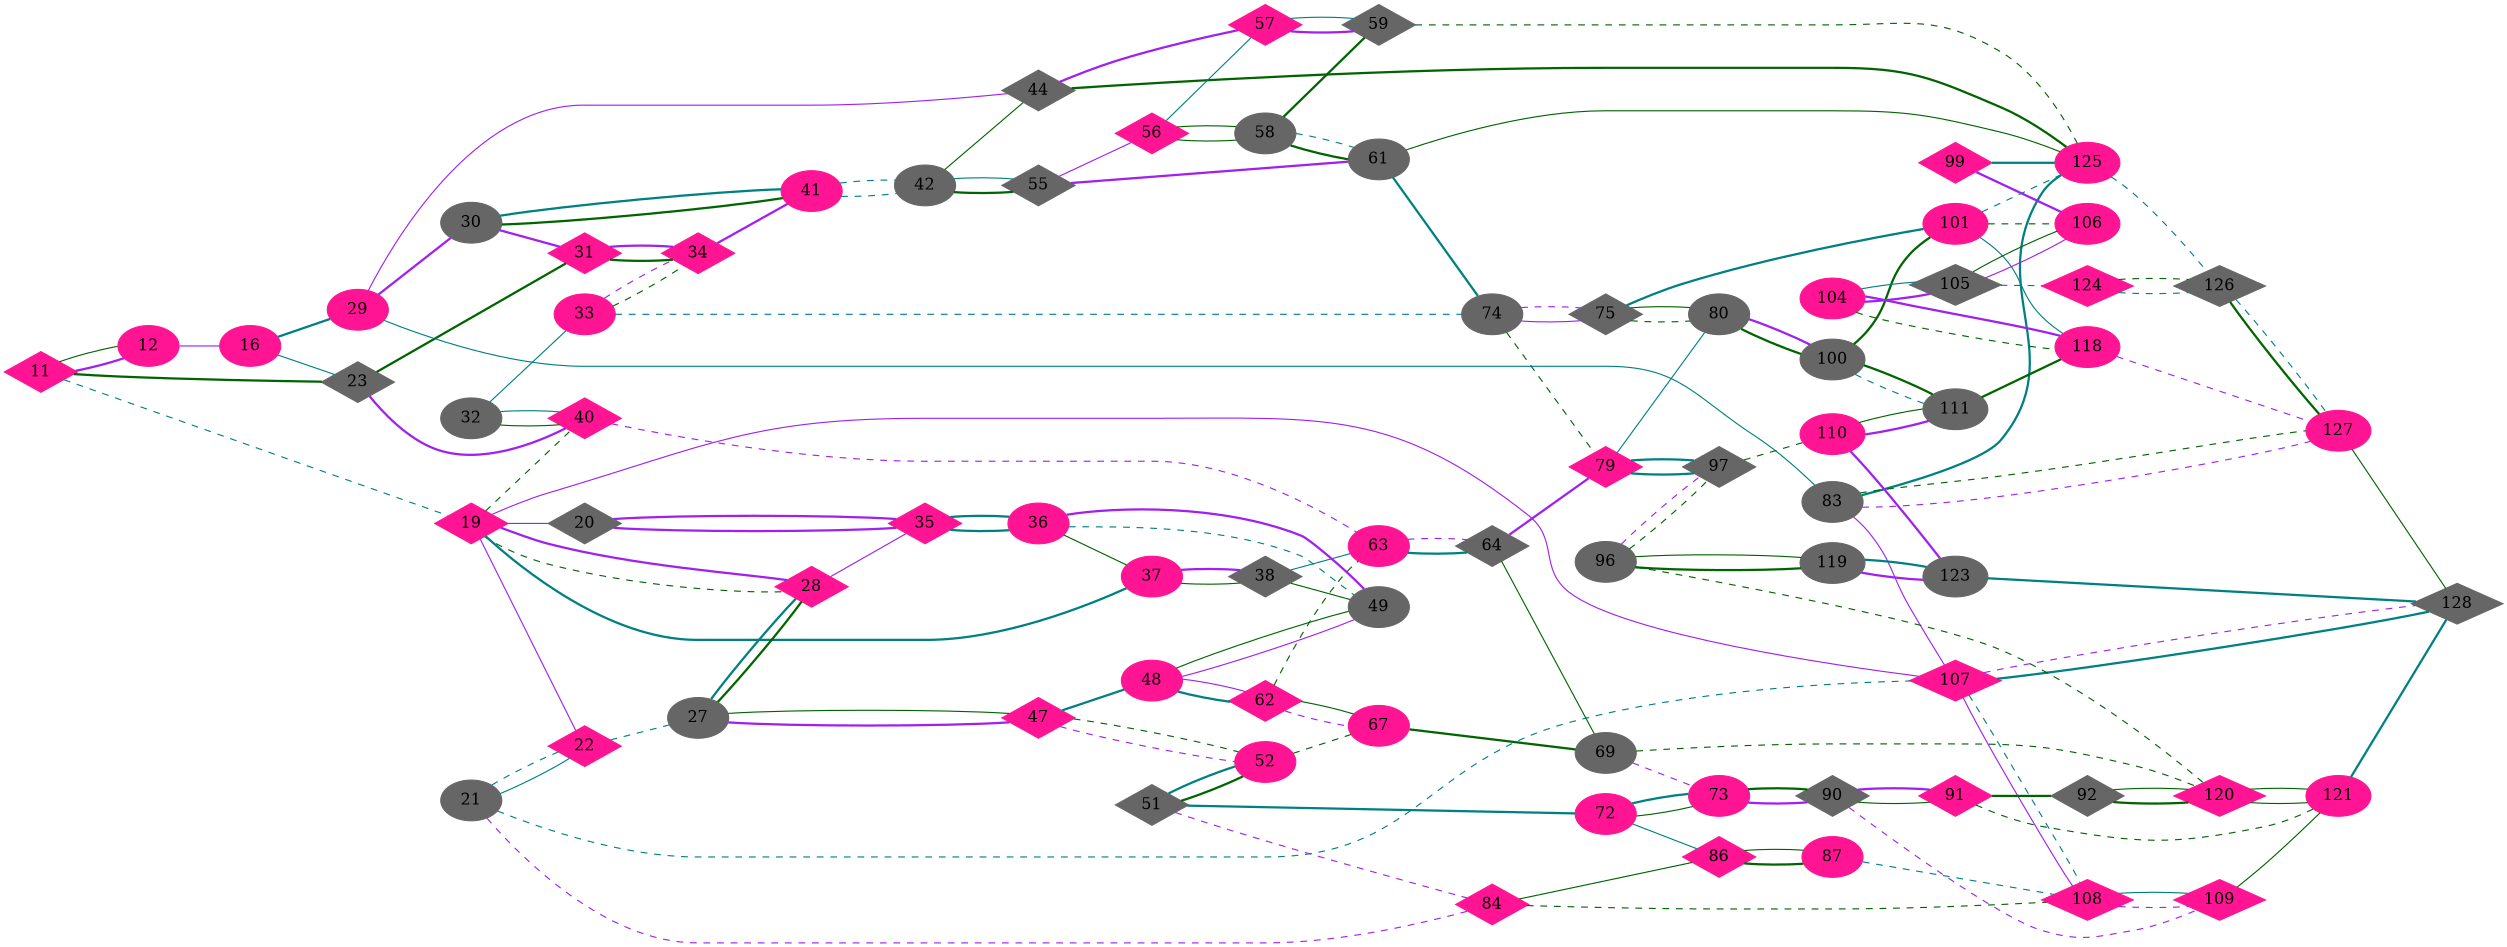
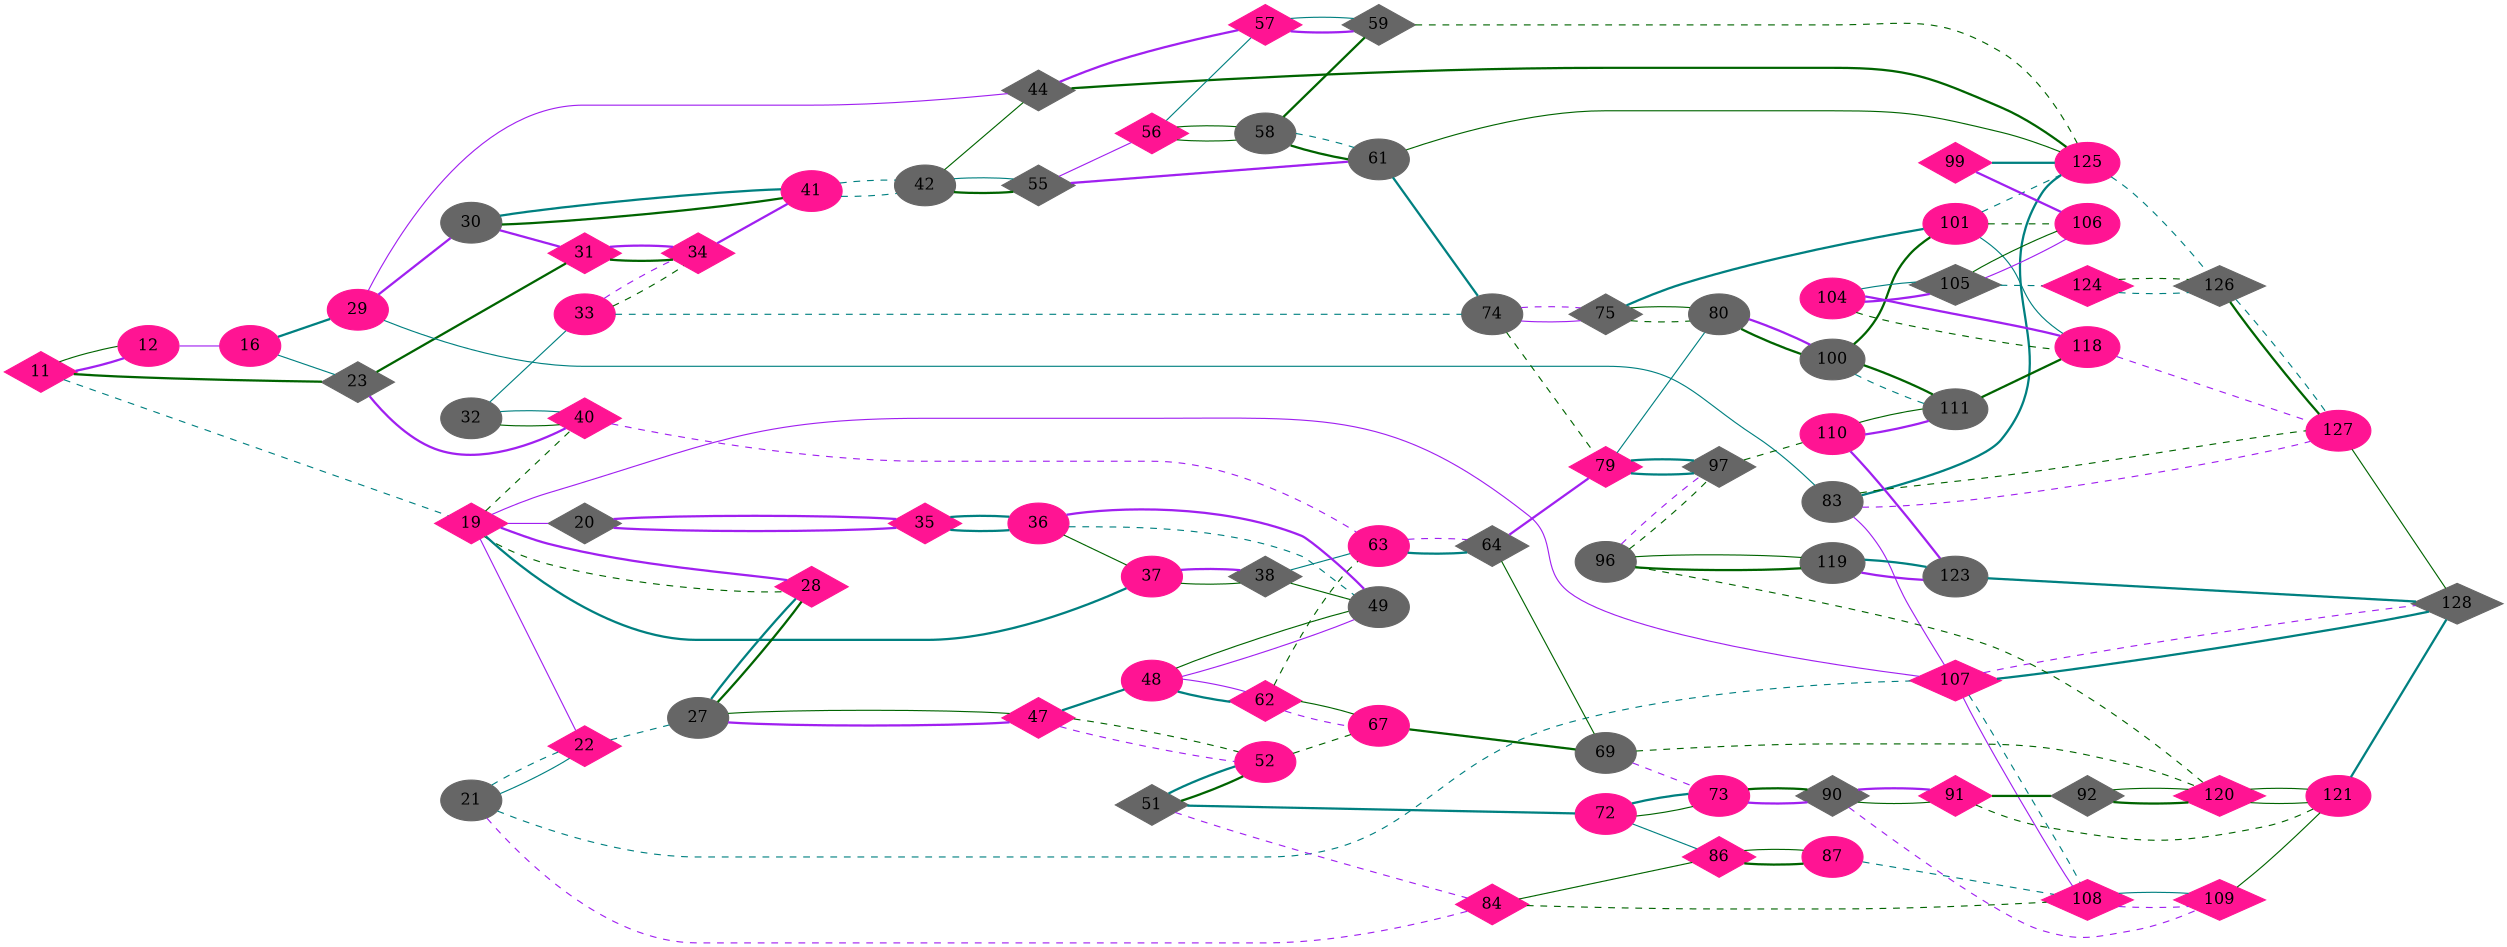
(868, 555) -> none
